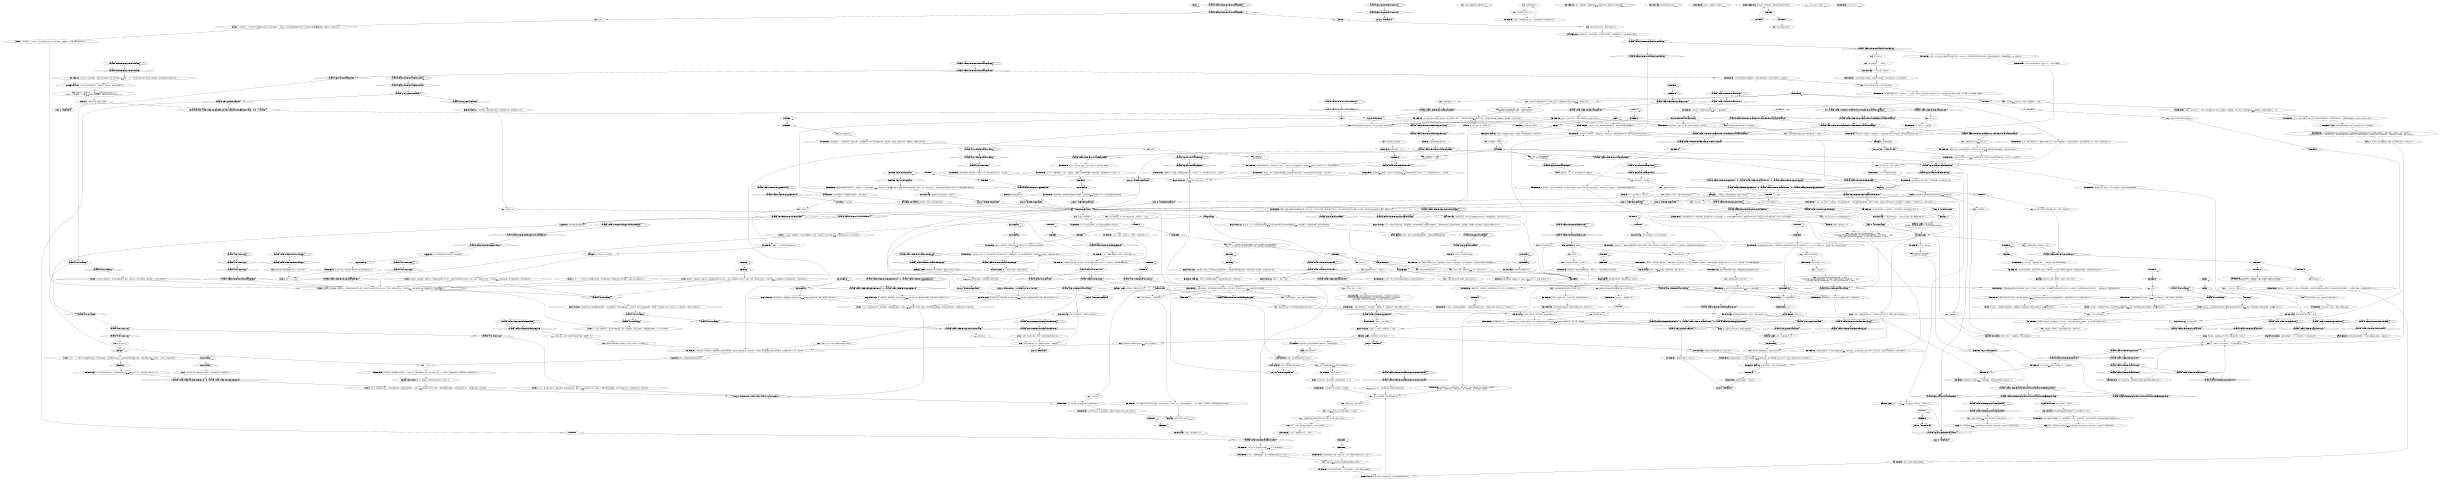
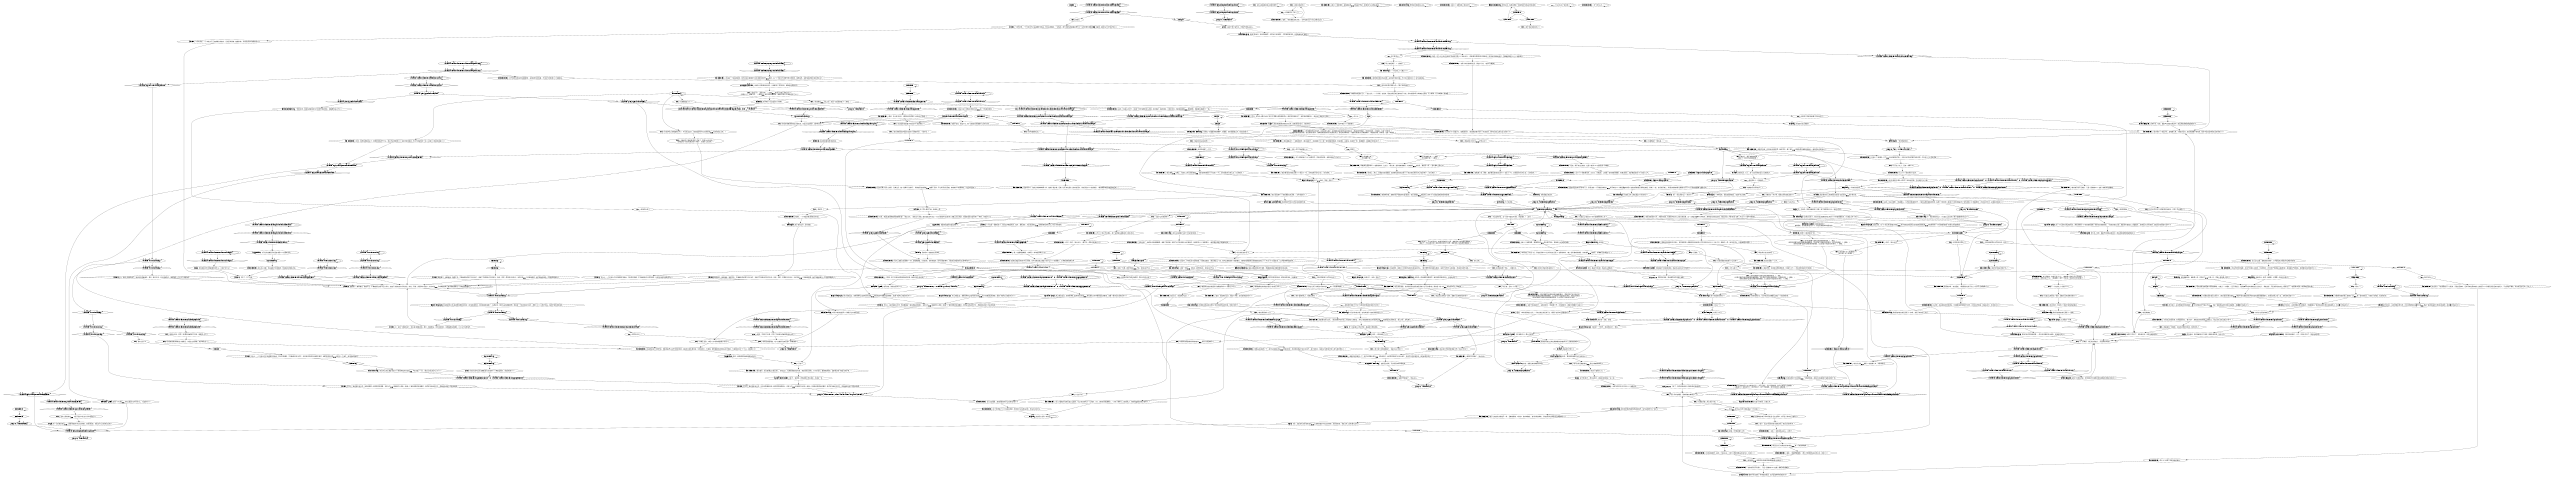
(1945, 217) -> none
